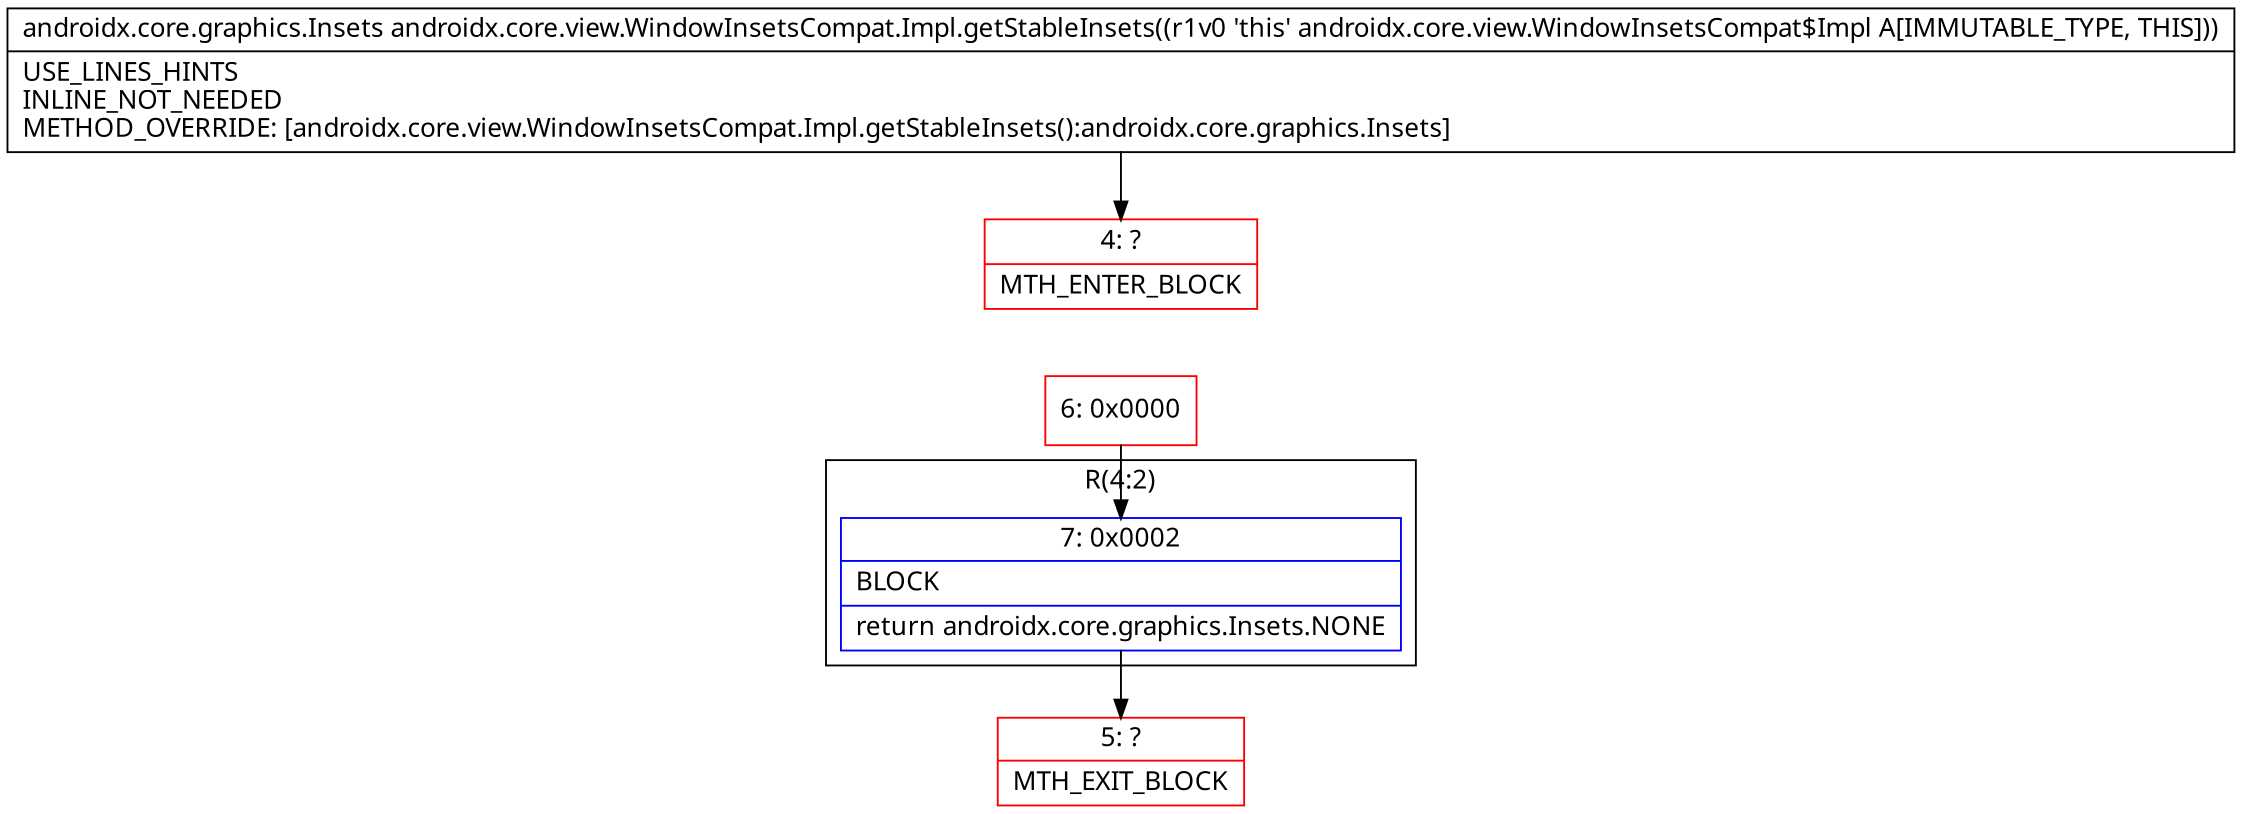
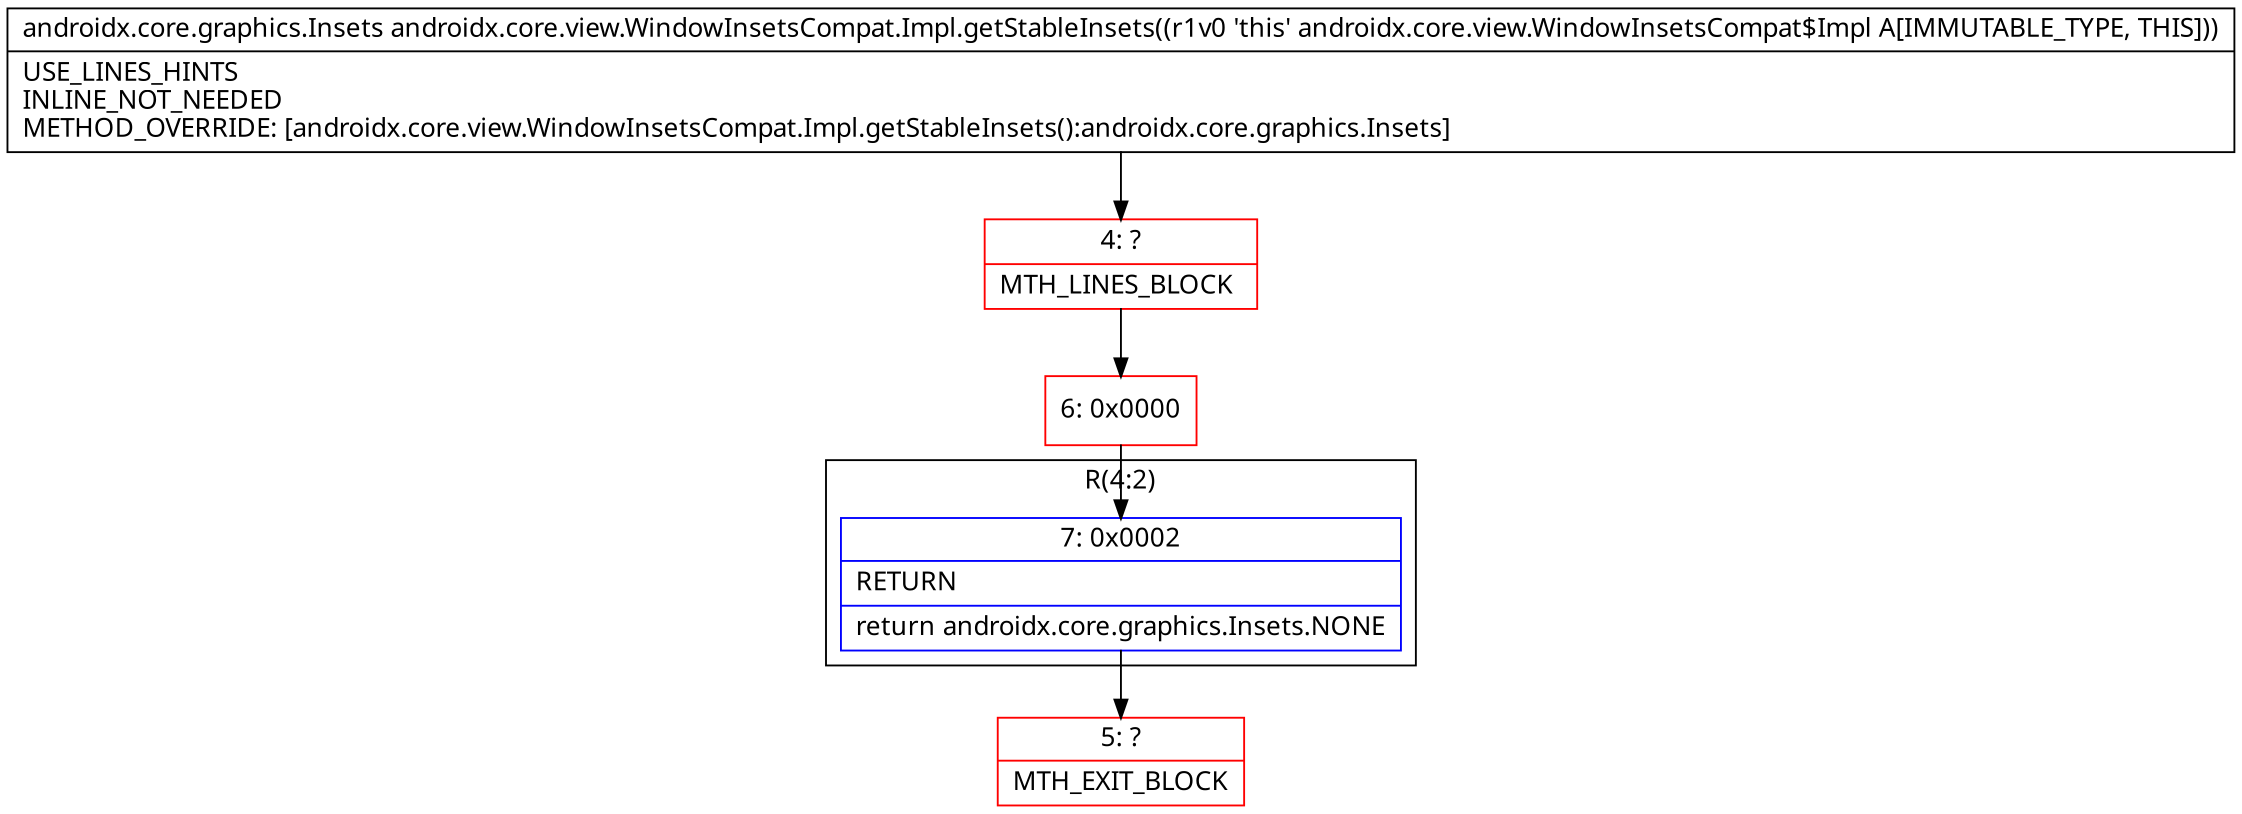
(1121, 286) -> (1117, 286)
none -> (1121, 333)
(899, 582) -> (907, 582)
